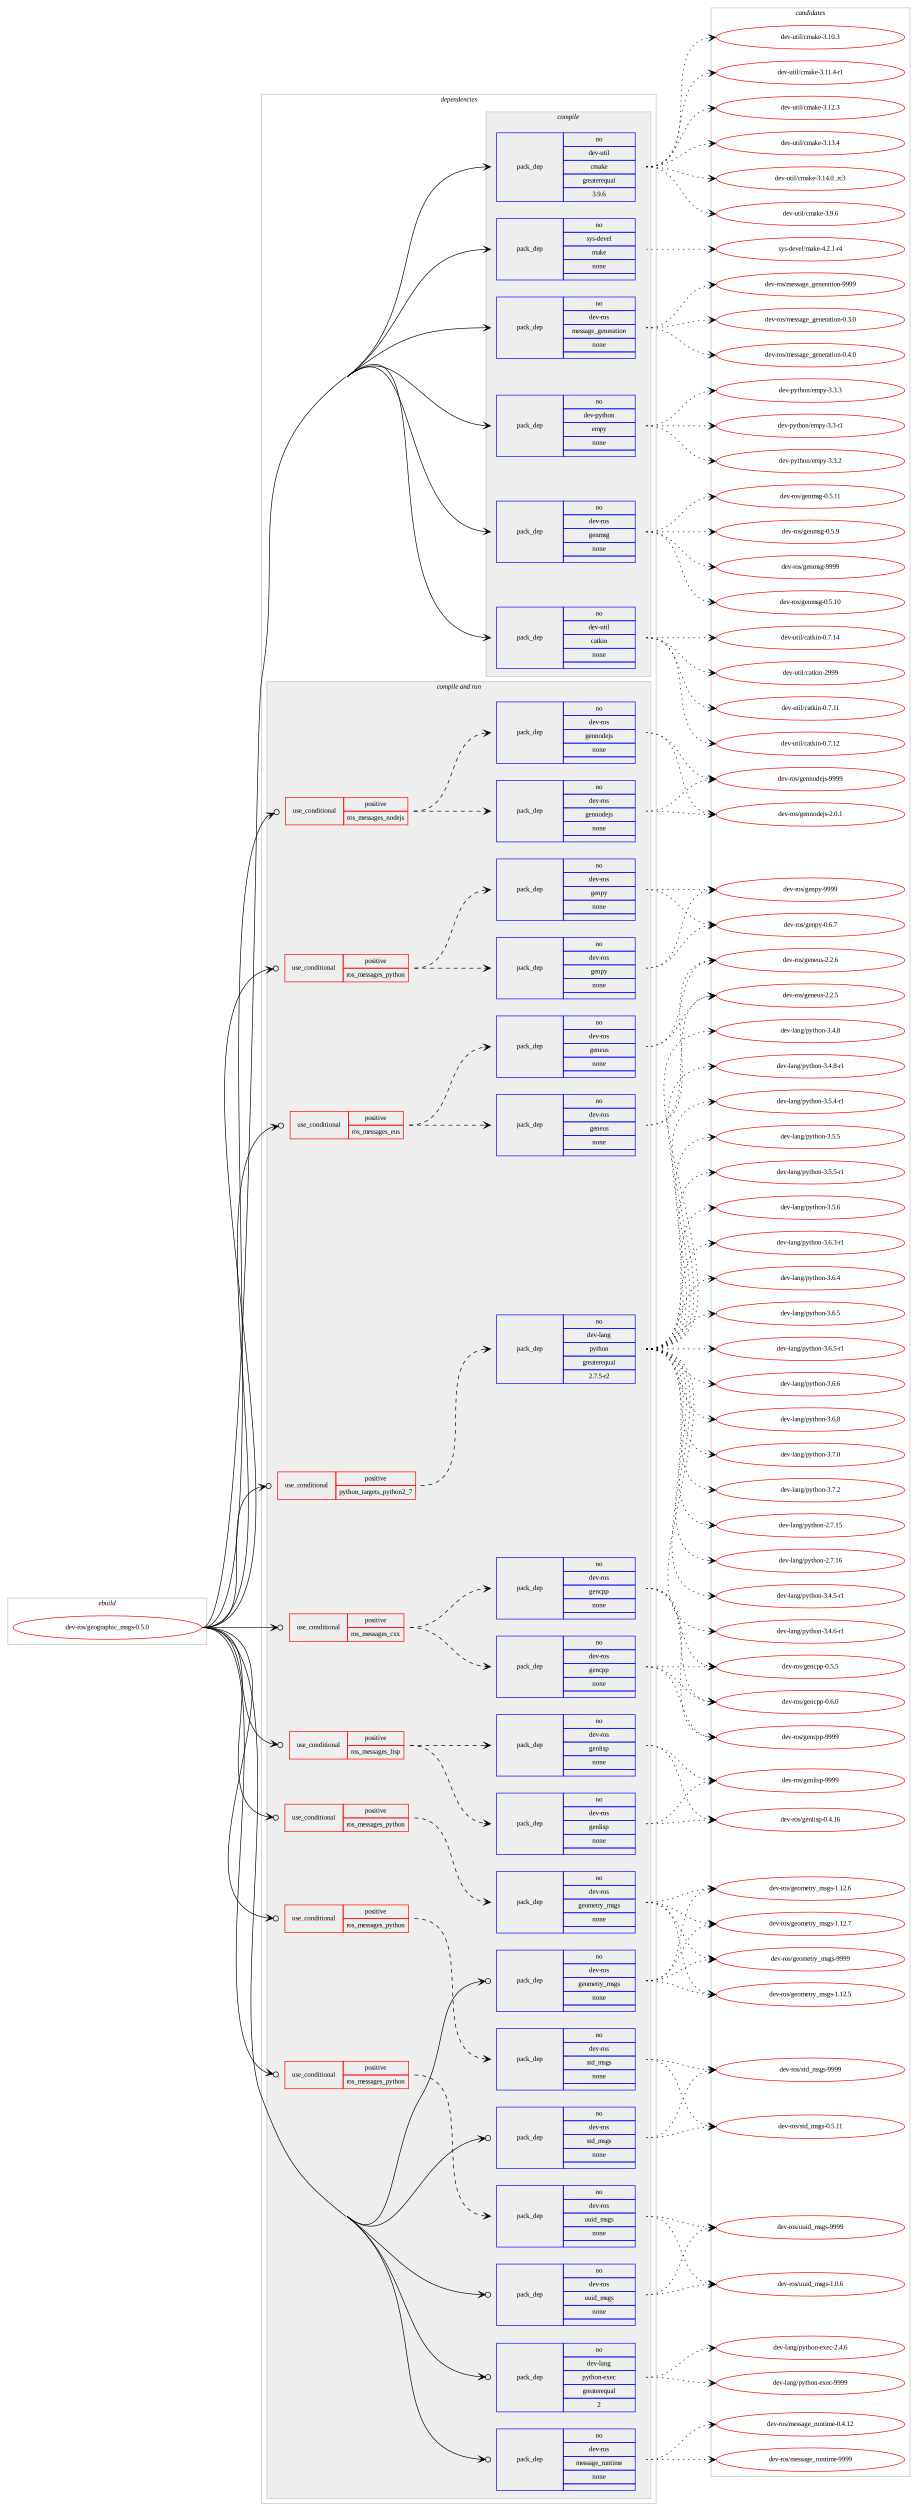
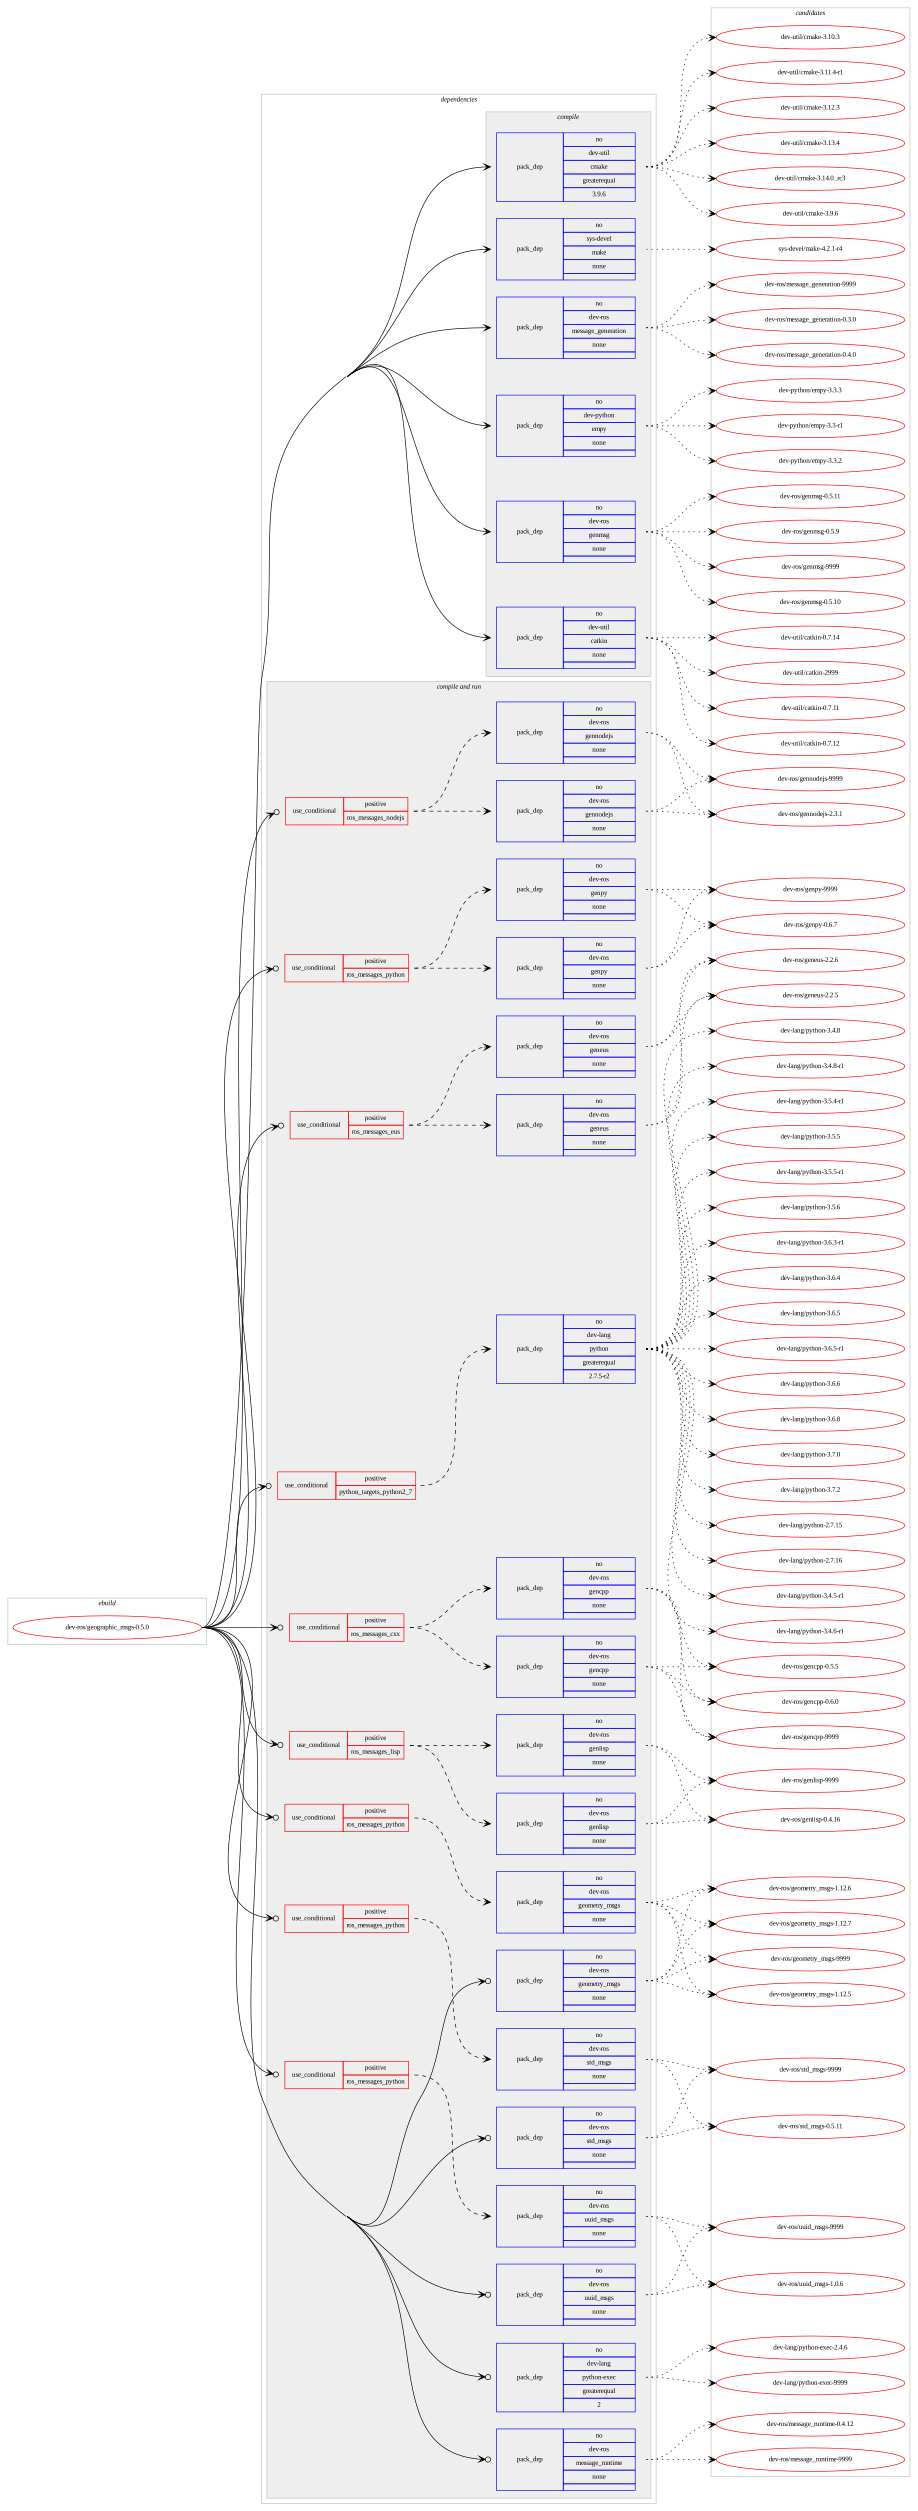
(811, 814) -> (811, 814)
